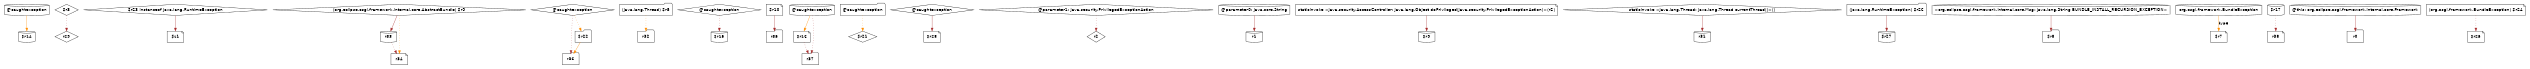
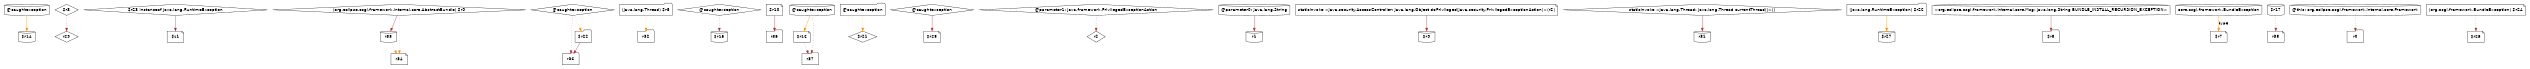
(1096, 10) -> (1096, 10)
(1254, 10) -> (1254, 10)
(2219, 10) -> (2219, 10)
(1887, 22) -> (1887, 22)
(2355, 22) -> (2355, 22)
(393, 47) -> (393, 47)
(578, 47) -> (578, 47)
